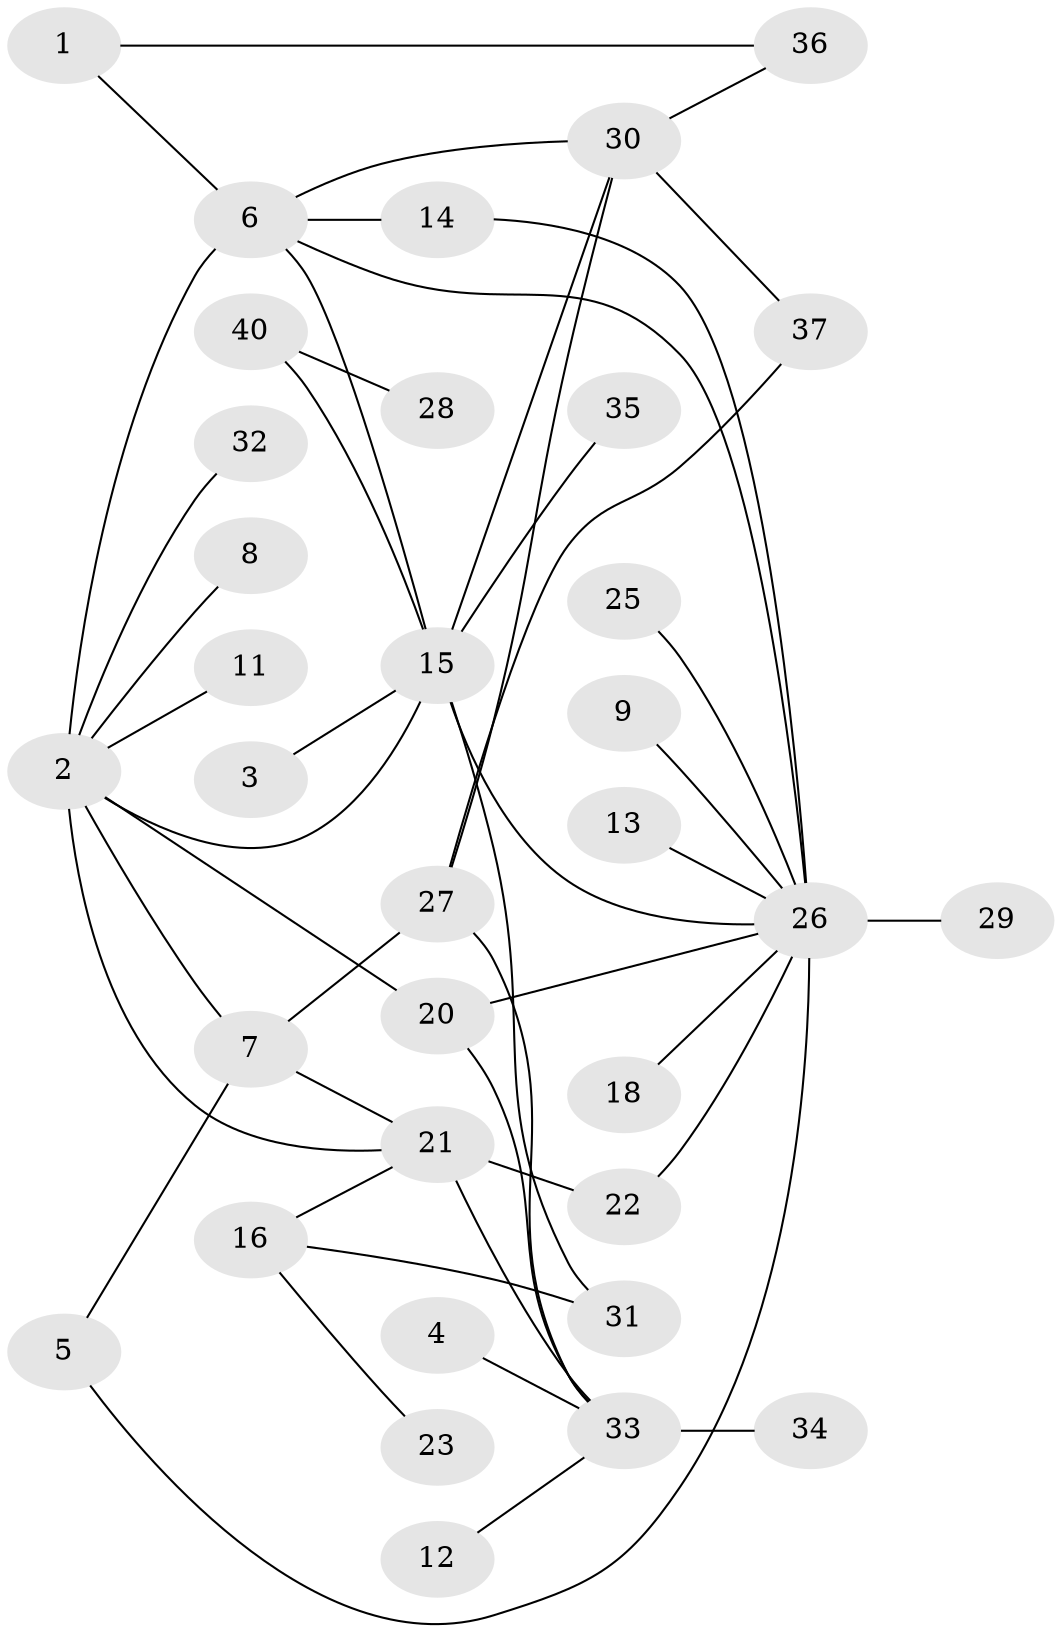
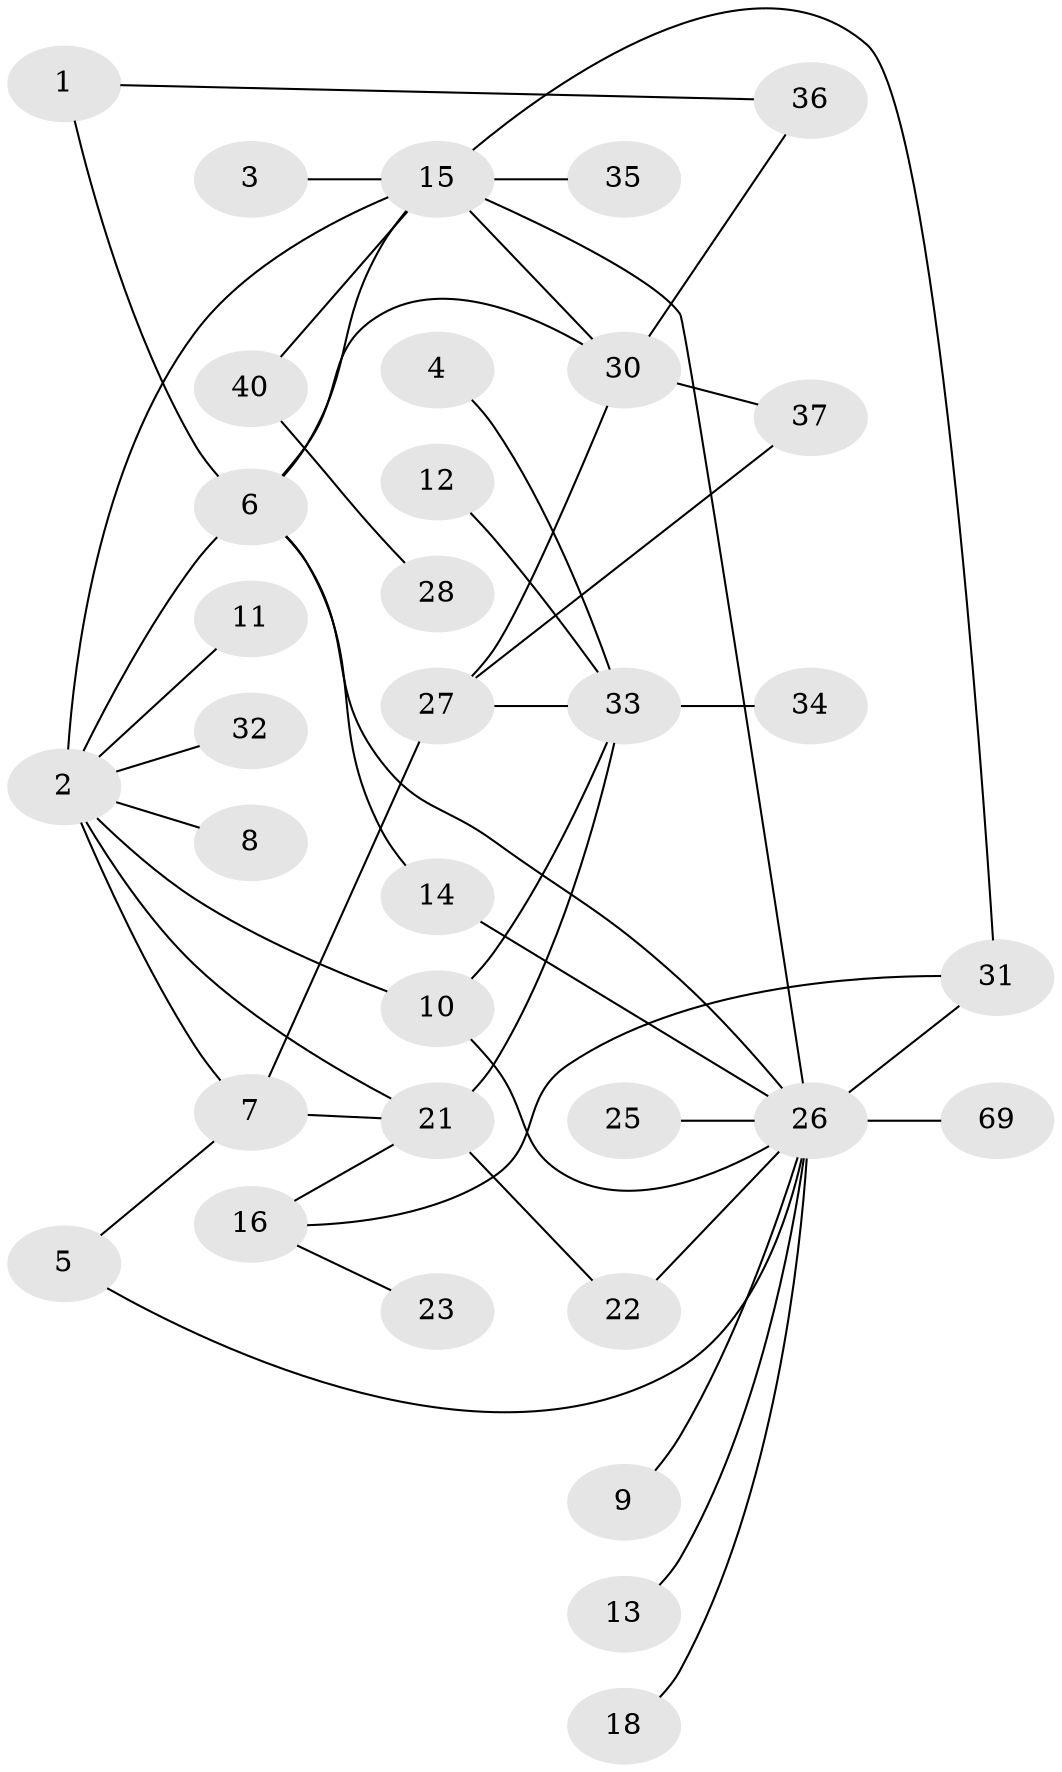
(997, 921) -> (997, 1121)
(438, 1016) -> (438, 1009)
none -> (904, 1049)
